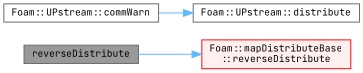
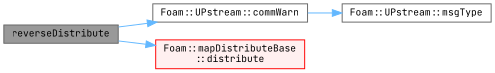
(276, 13) -> (417, 13)
none -> (133, 25)
(276, 54) -> (230, 54)
